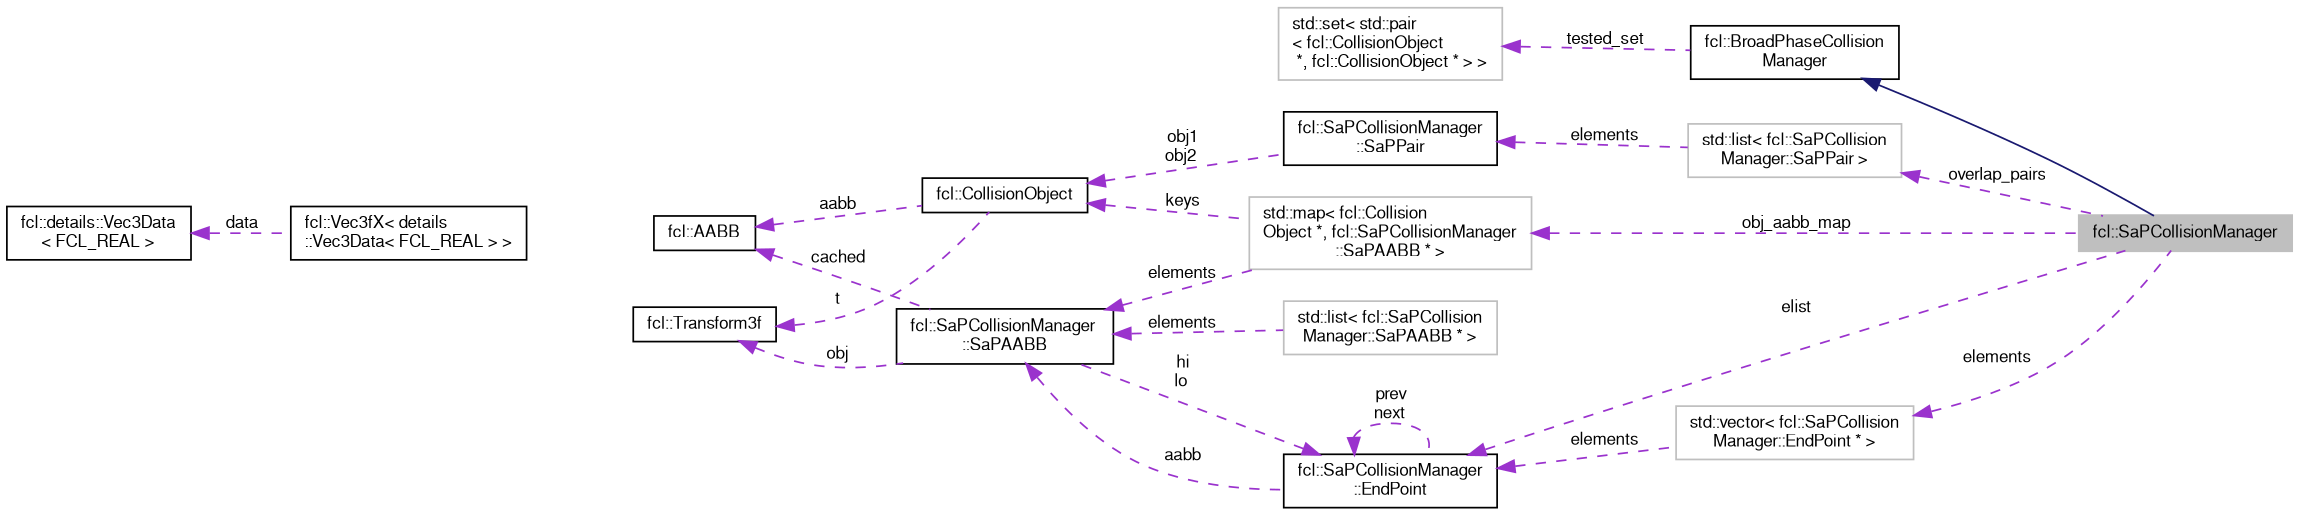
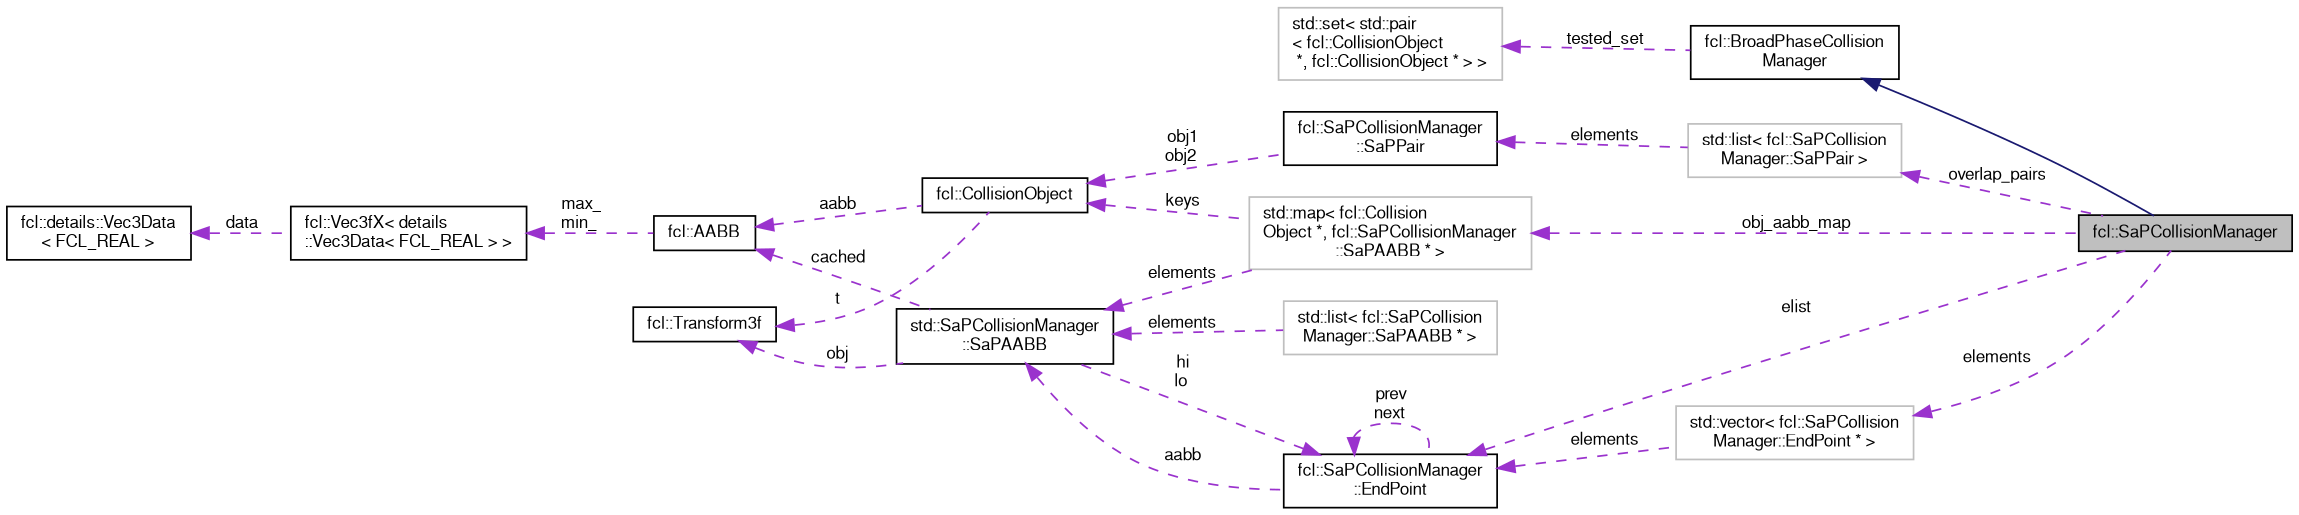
none -> (599, 233)
(2185, 233) -> (2185, 233)
(1005, 336) -> (1005, 336)
